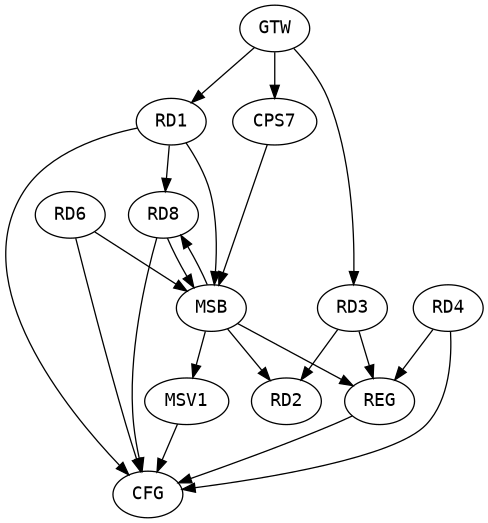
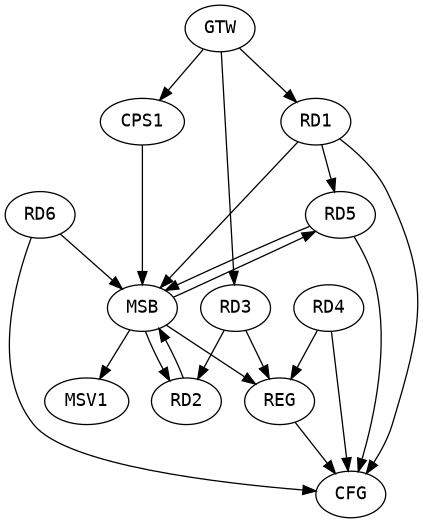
(275, 122) -> (142, 122)
(163, 215) -> (340, 215)
none -> (175, 359)
(170, 442) -> none
